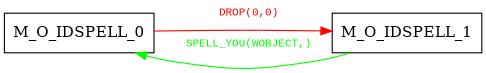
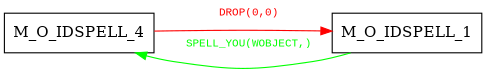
(79, 33) -> (79, 33)
